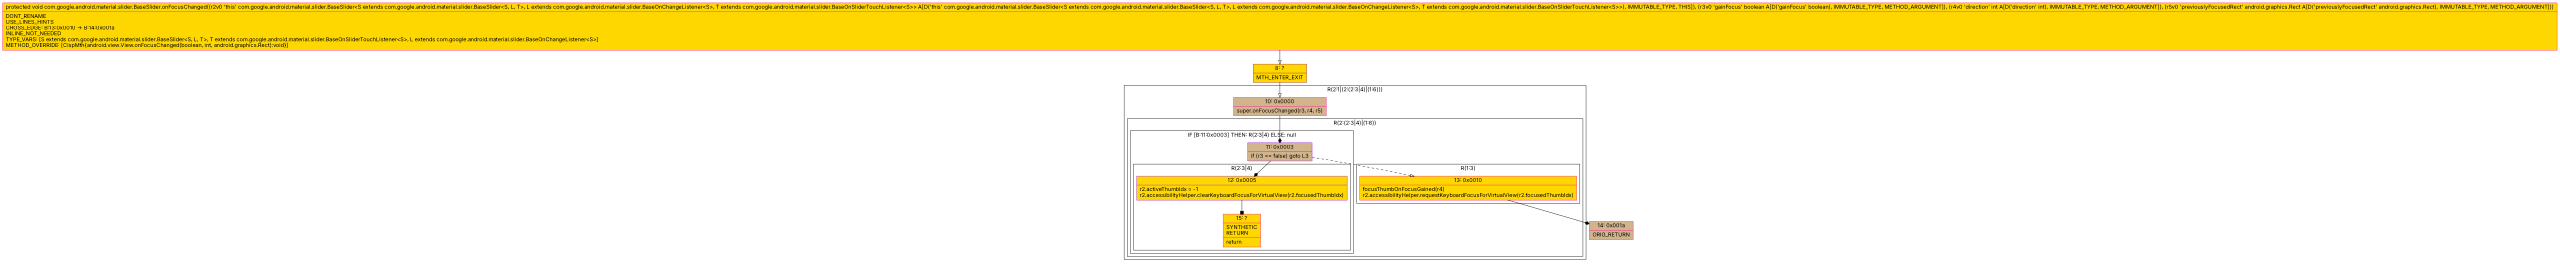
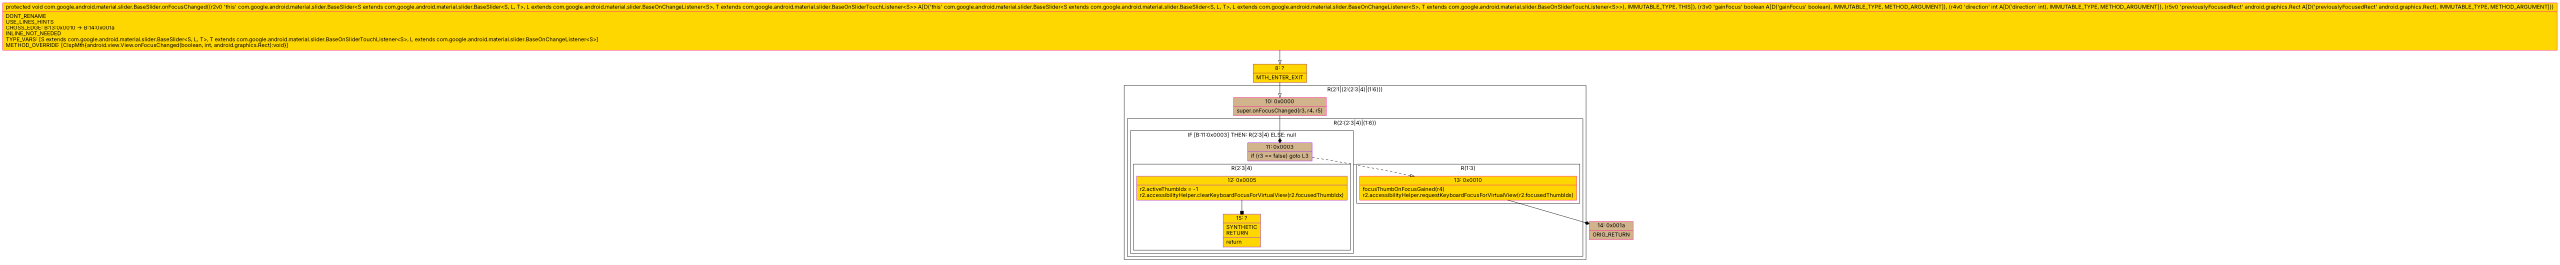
(1264, 167) -> none
(1242, 231) -> (1242, 231)
